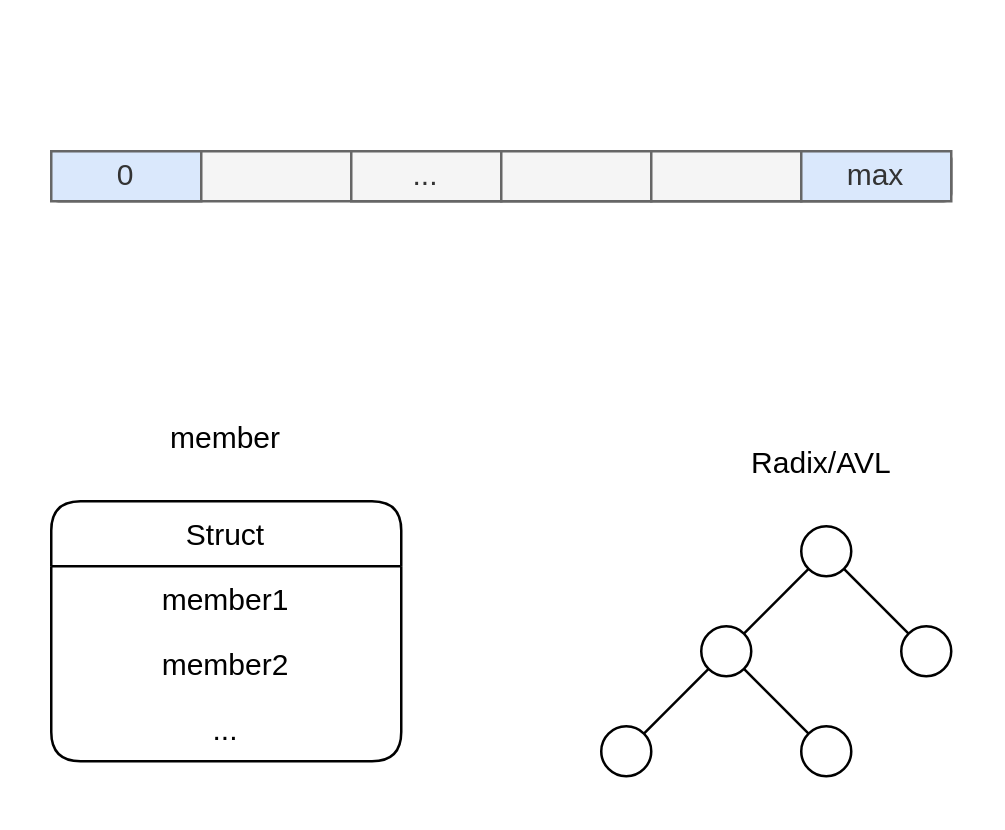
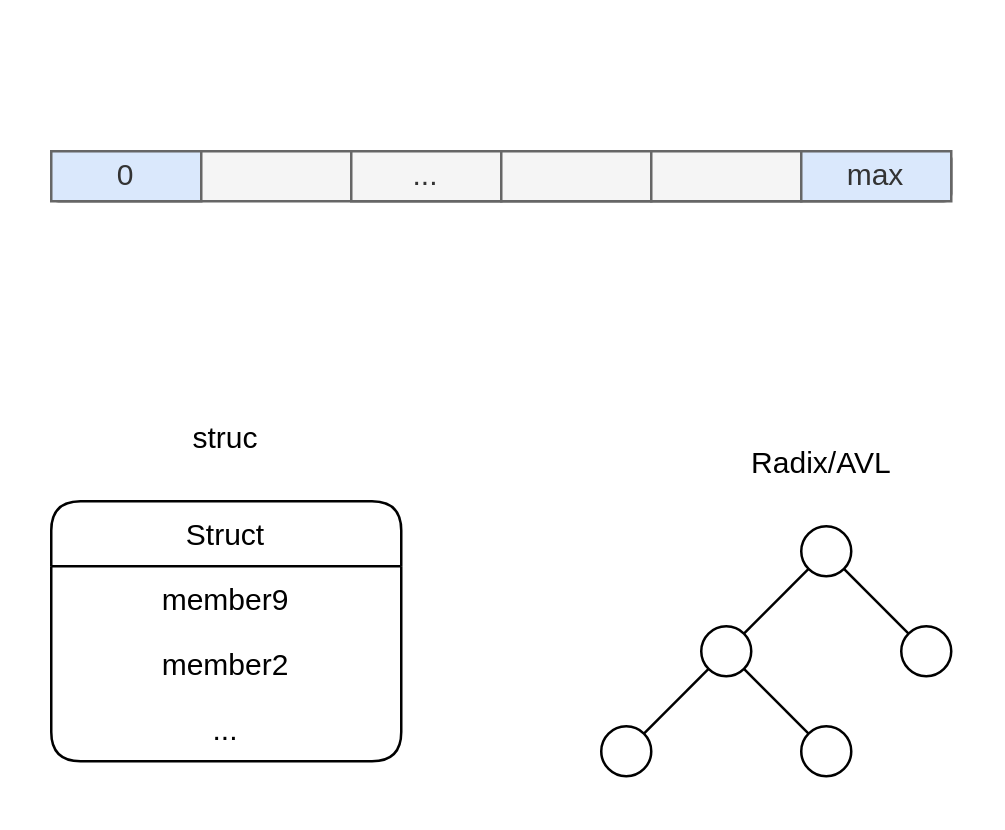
(226, 439) -> (226, 439)
(225, 600) -> (225, 600)
